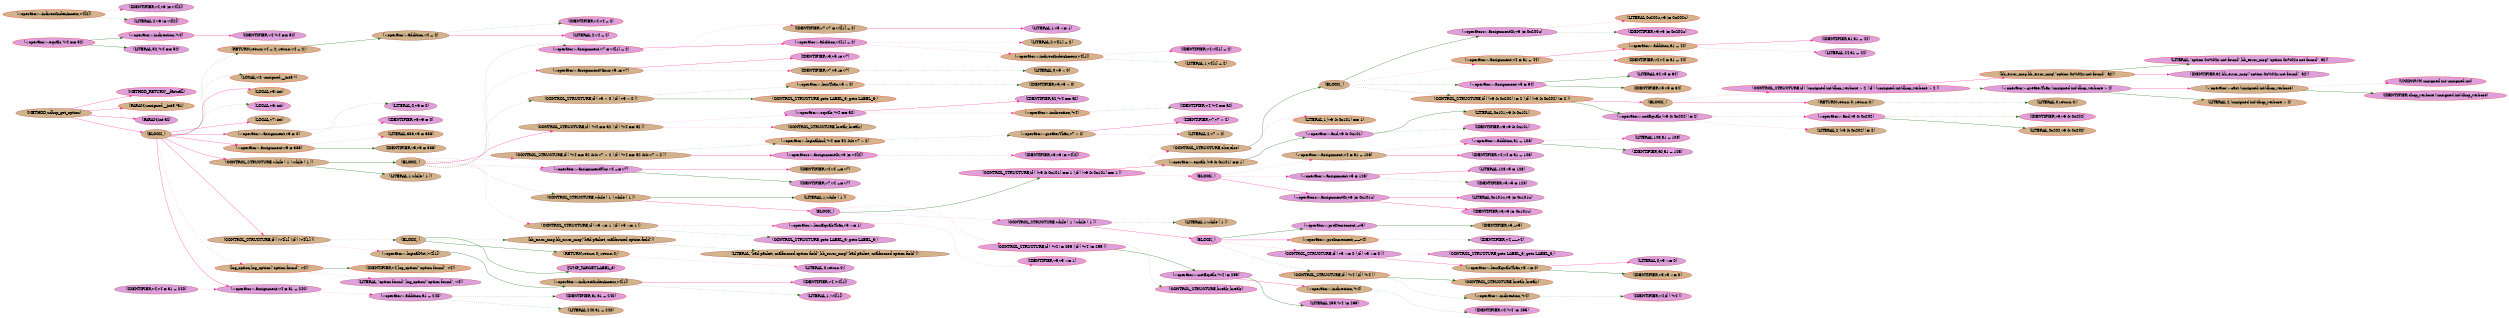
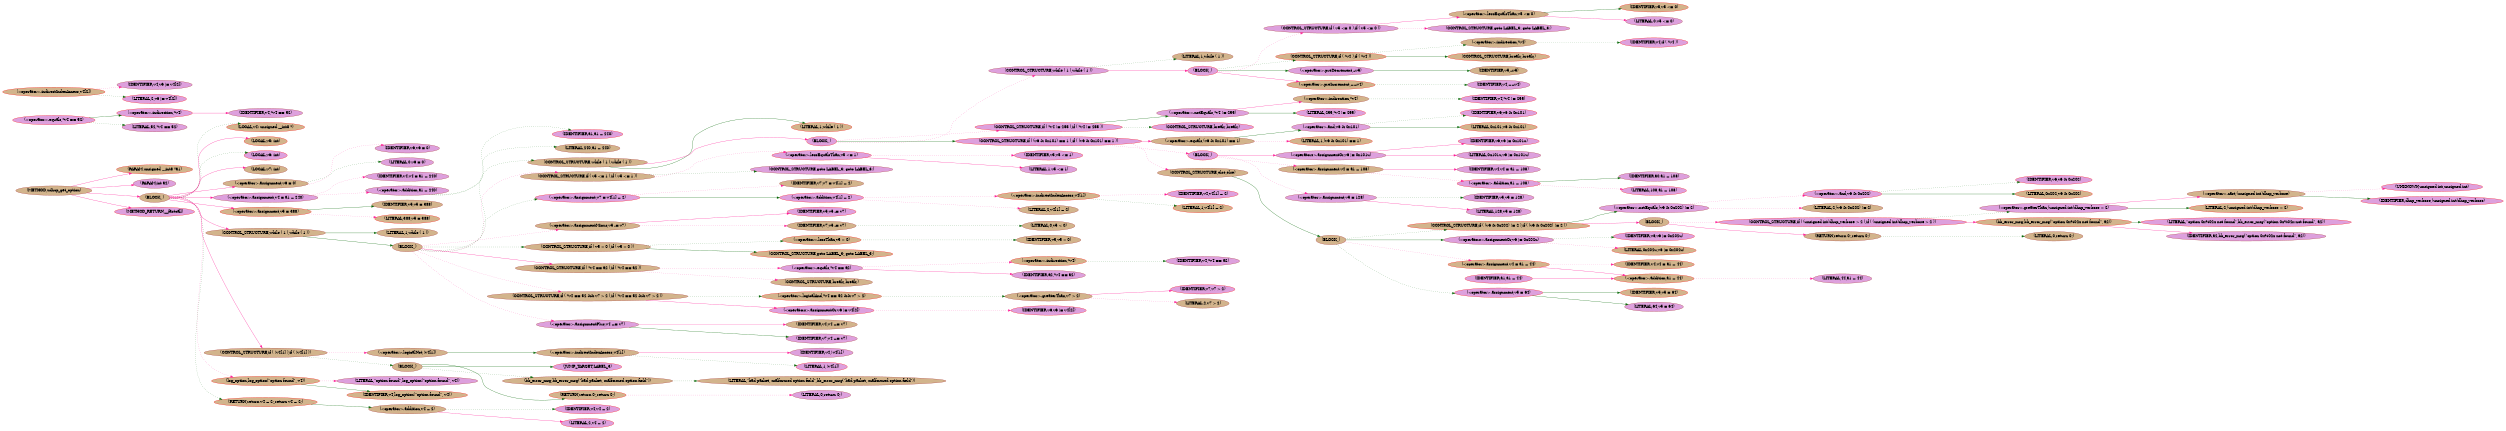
(944, 28) -> (942, 162)
(1753, 43) -> (1572, 279)
(107, 46) -> (106, 124)
(711, 46) -> (708, 198)
(206, 289) -> (336, 184)
